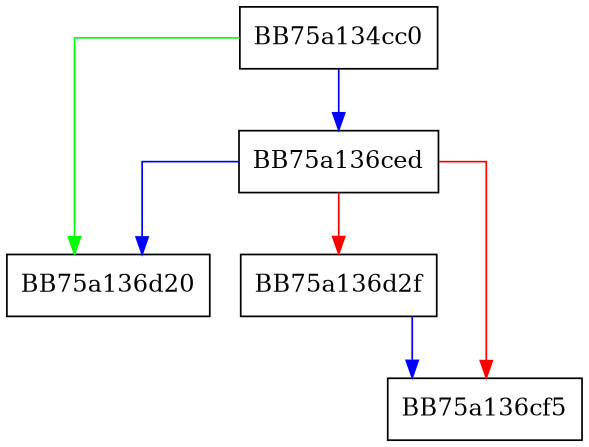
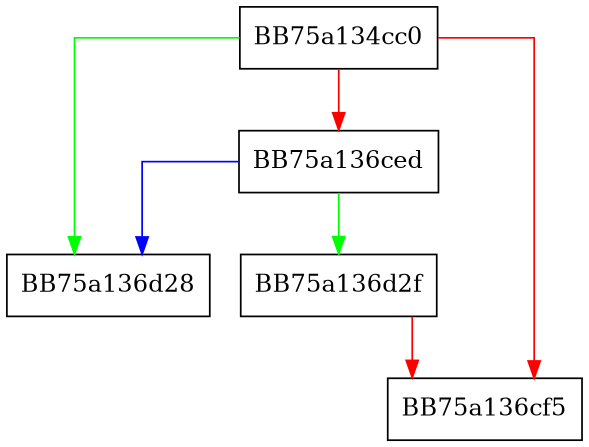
(339, 91) -> (339, 91)
(339, 215) -> (339, 215)
(486, 237) -> (534, 151)
(108, 285) -> (108, 285)
(412, 339) -> (412, 339)
